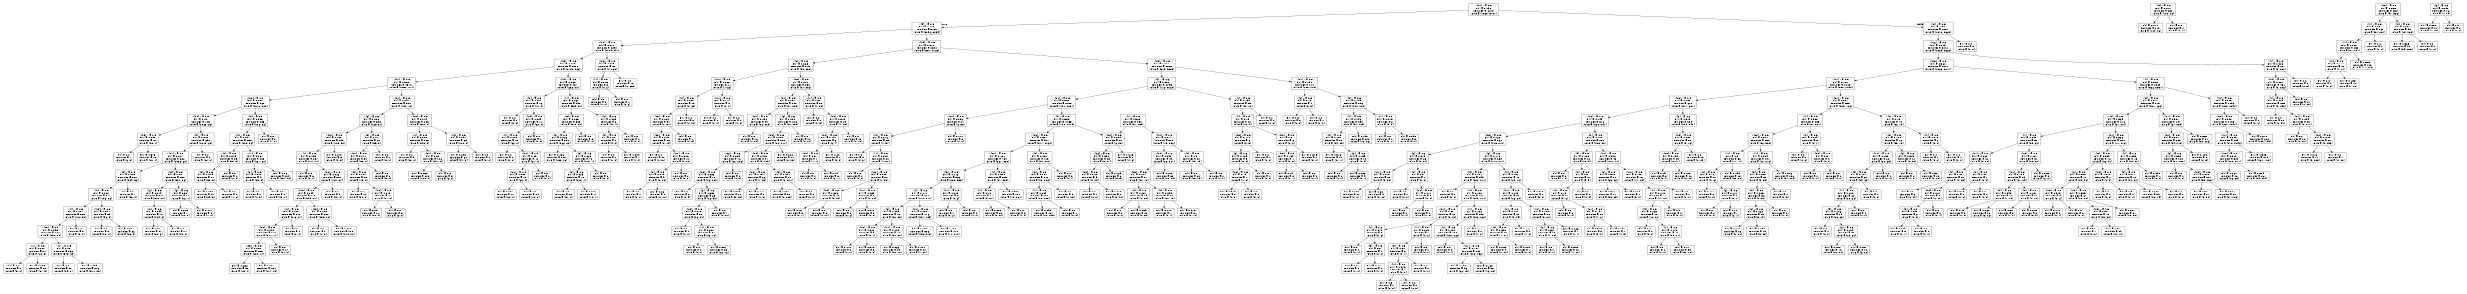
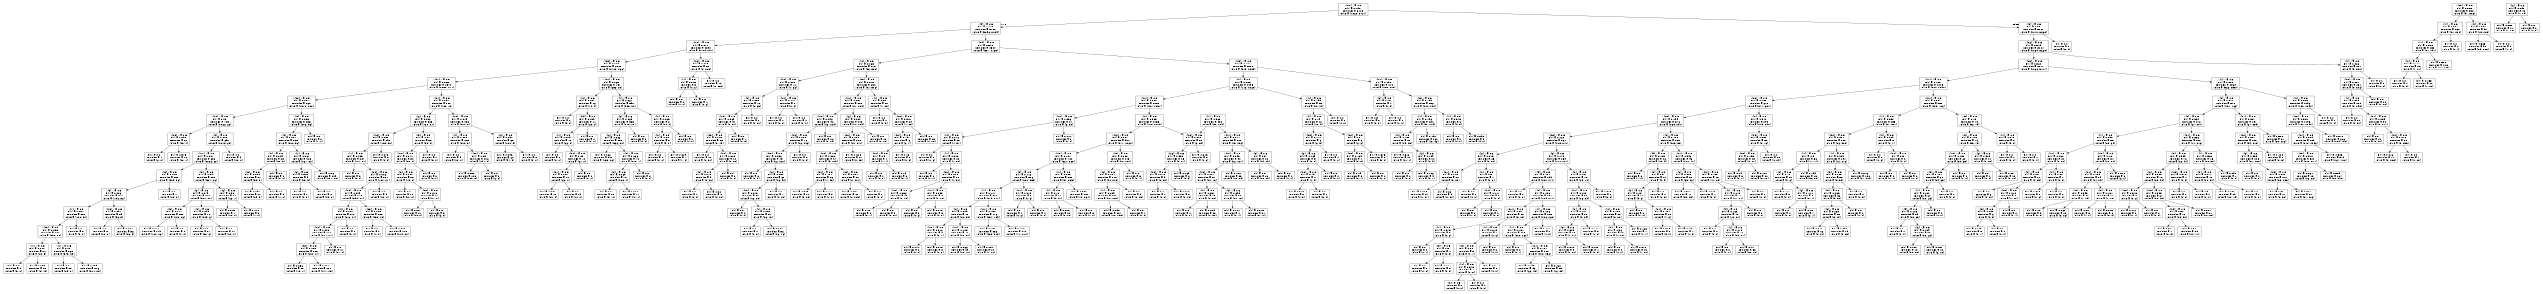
(755, 148) -> (813, 129)
none -> (188, 203)
